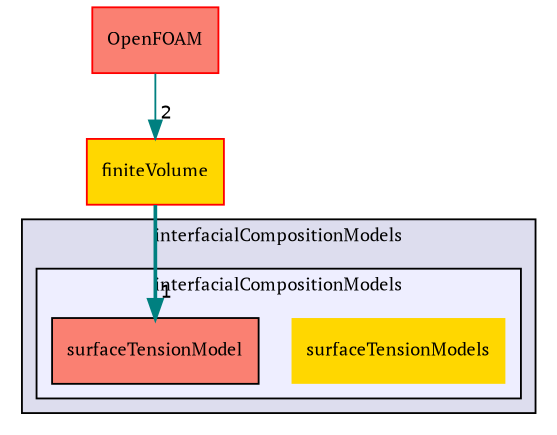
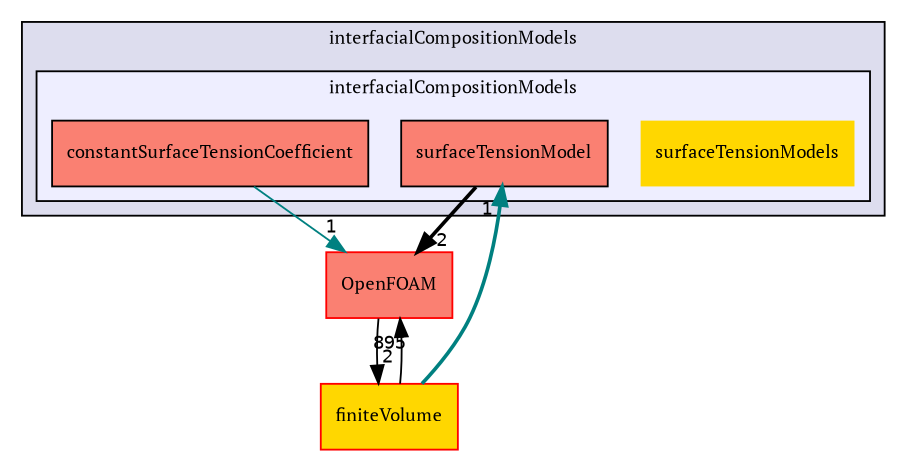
(155, 97) -> (377, 342)
none -> (210, 154)
none -> (453, 213)
none -> (402, 360)
